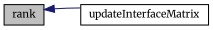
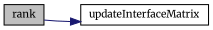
(68, 8) -> (57, 21)
